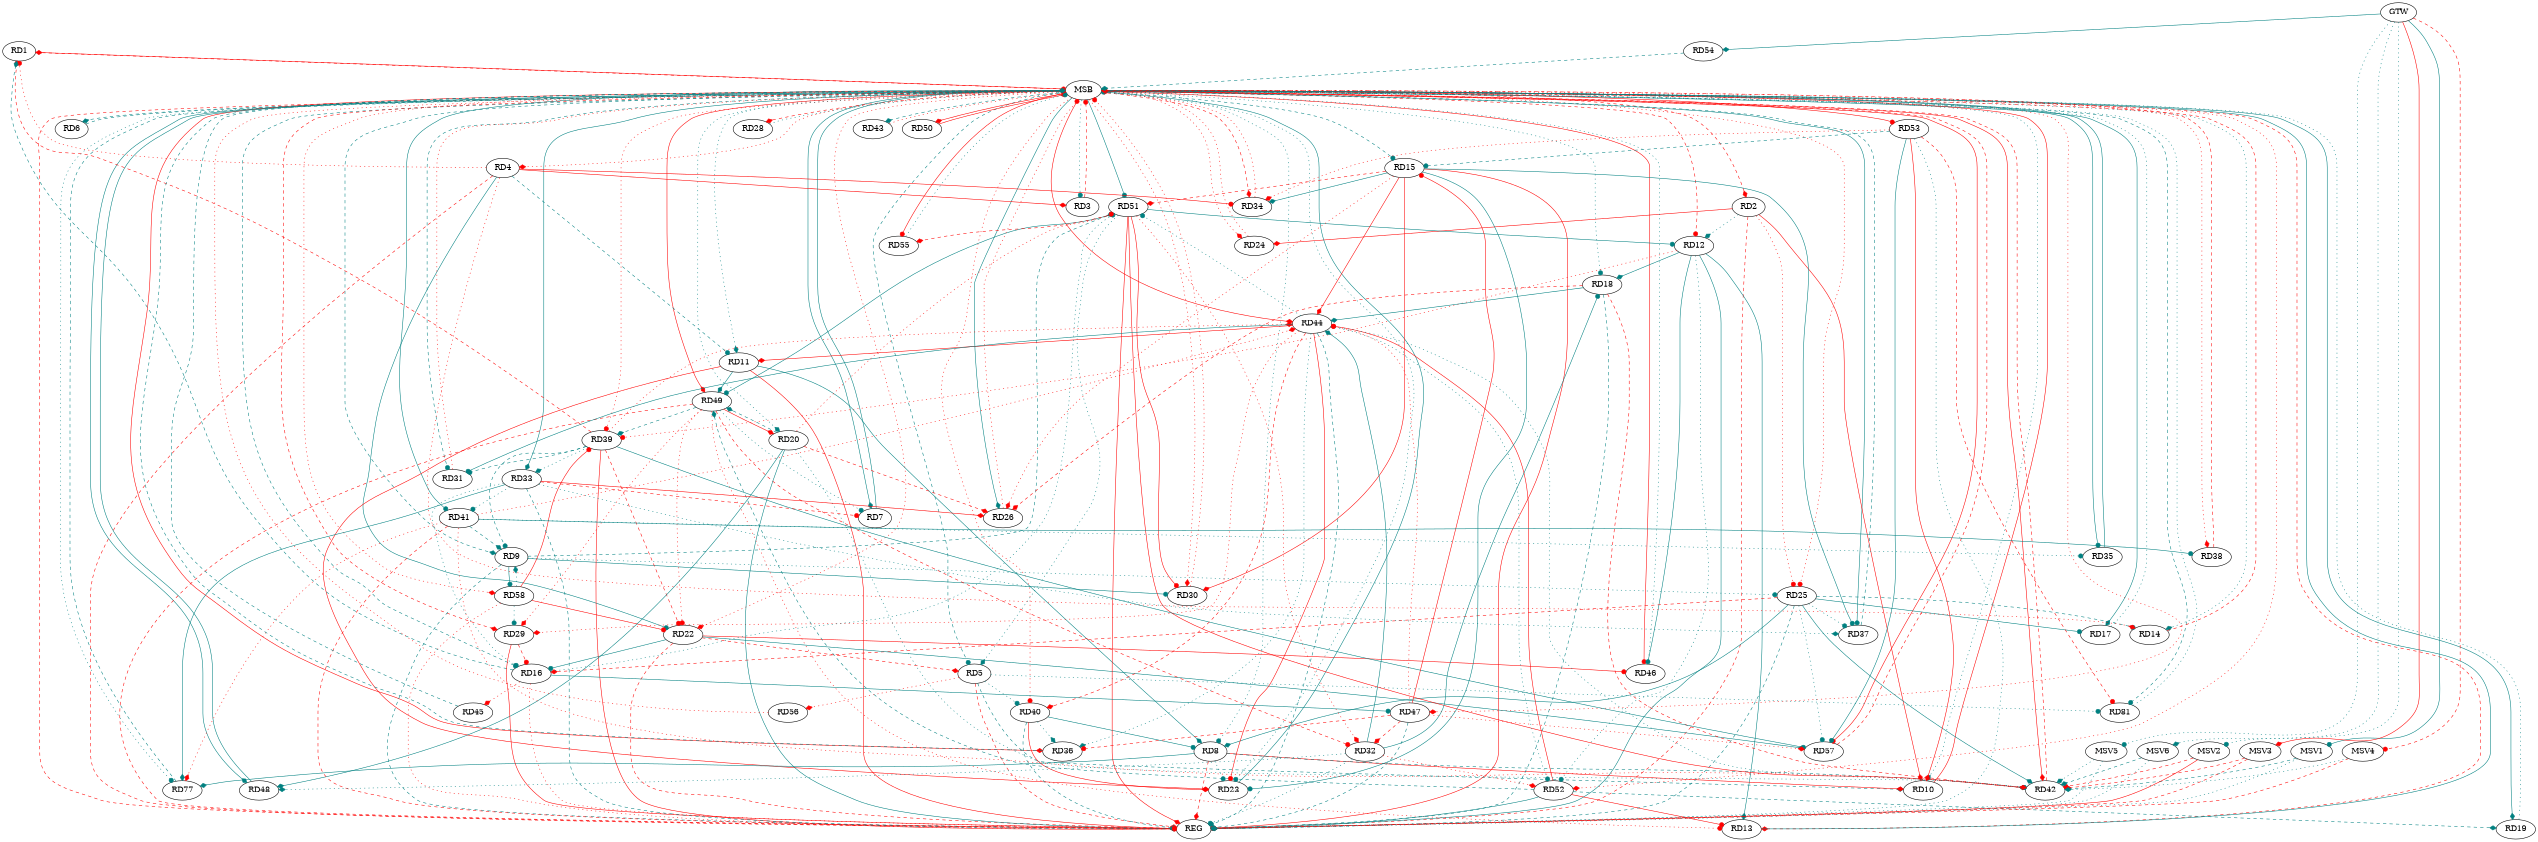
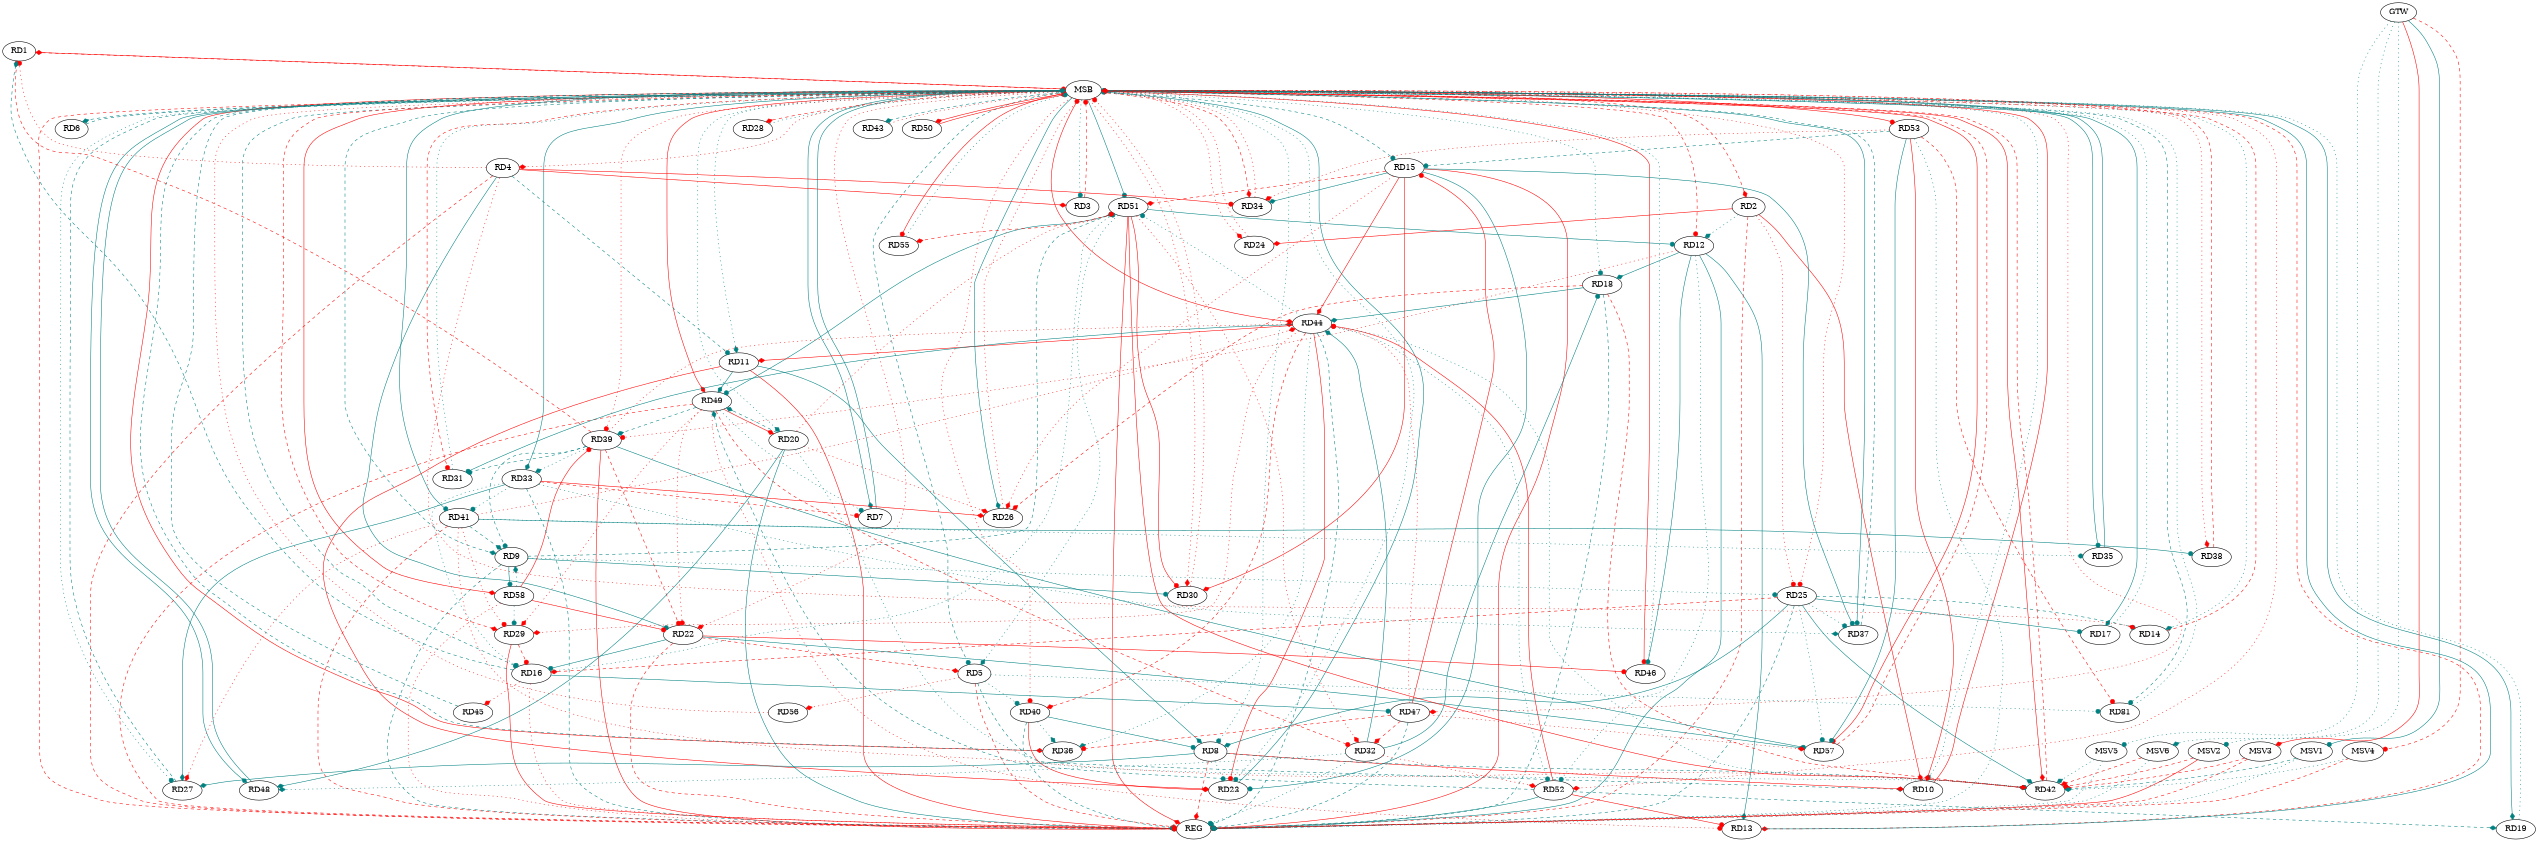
(1703, 51) -> none
(371, 116) -> (371, 116)
(442, 135) -> (442, 135)
(447, 139) -> (447, 139)
(893, 478) -> (893, 478)
none -> (476, 572)
(2105, 770) -> (2105, 770)
(182, 790) -> (182, 790)
